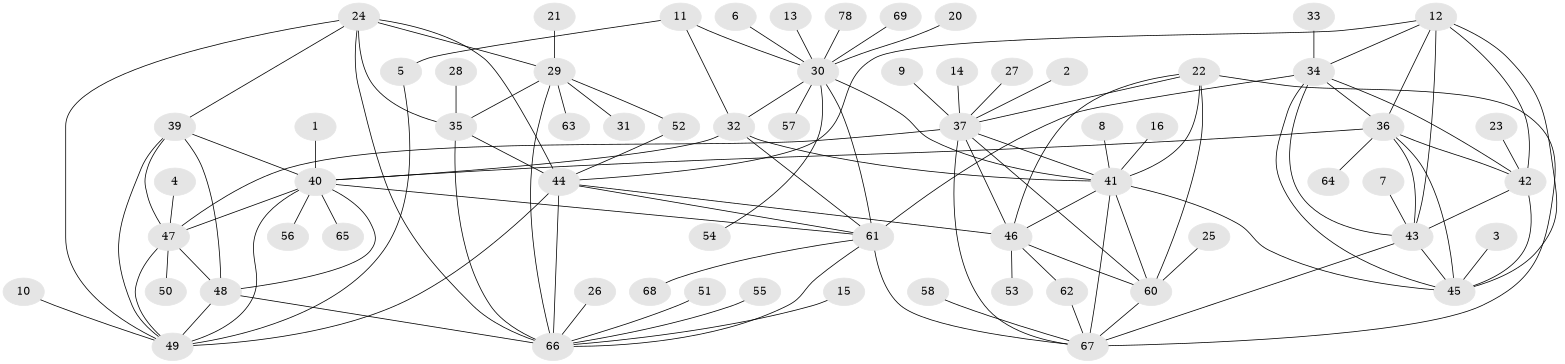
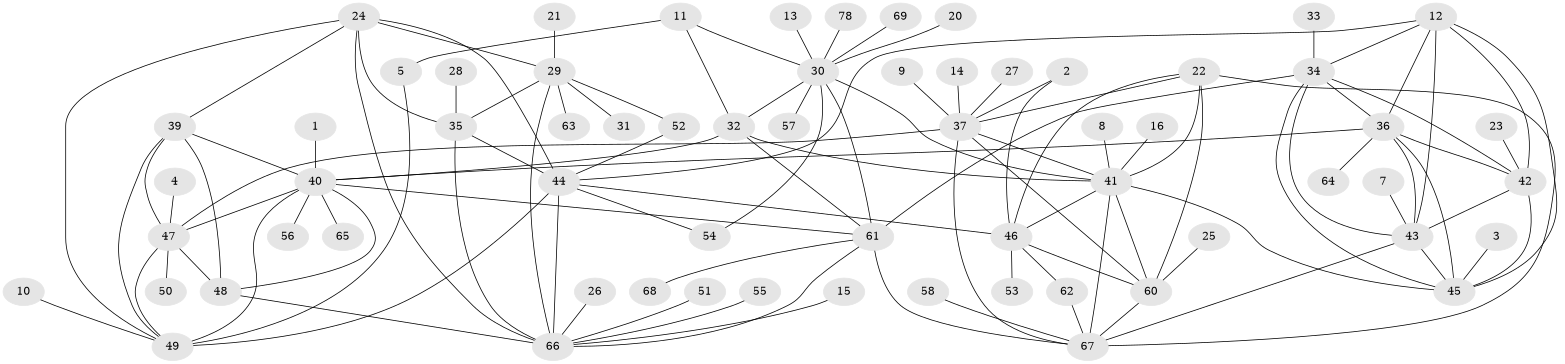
(736, 17) -> none
(986, 182) -> (1013, 133)
(716, 209) -> (629, 207)
(197, 319) -> none
